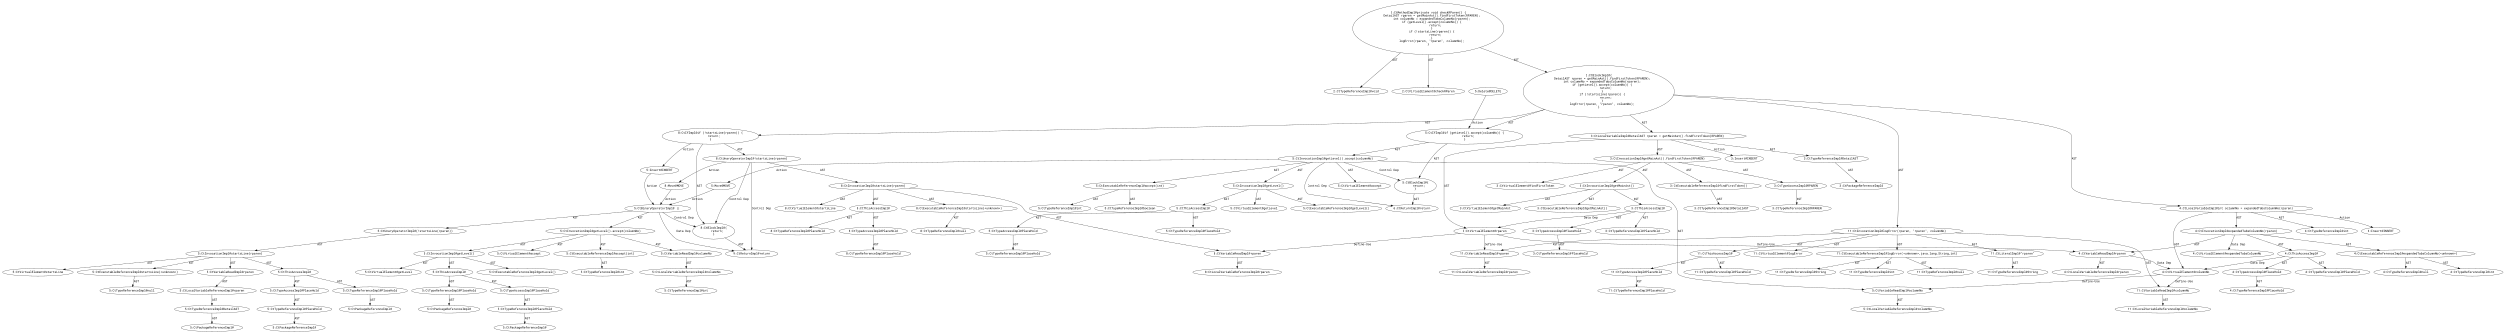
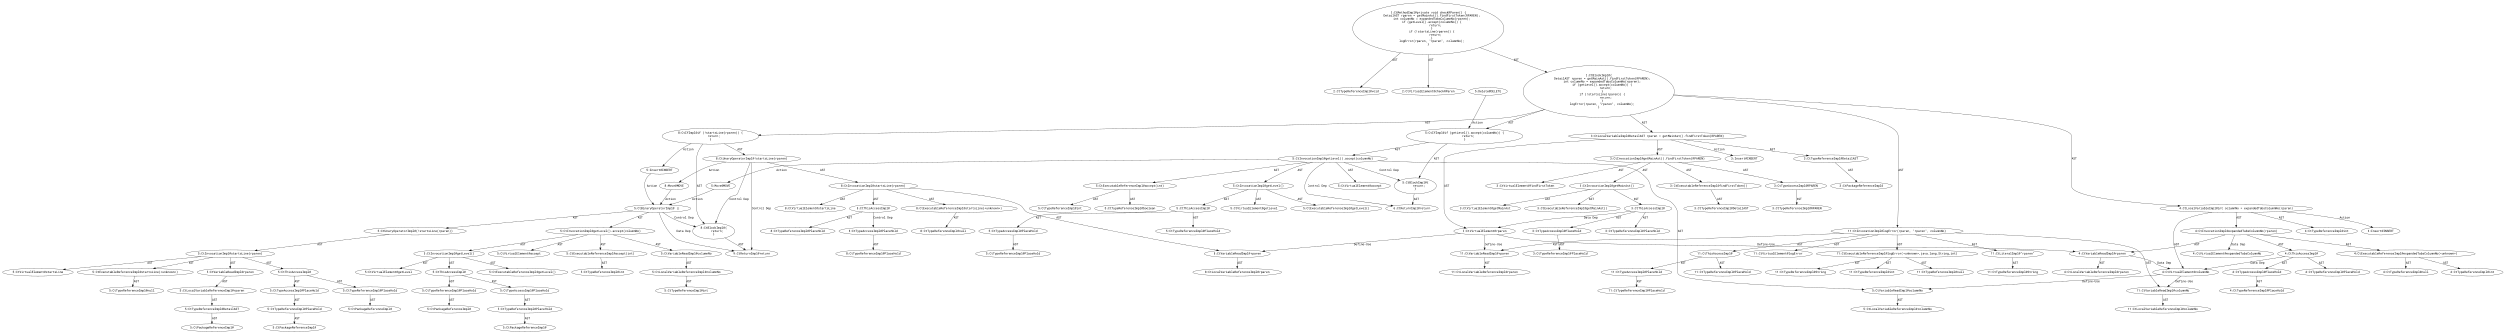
(876, 218) -> (883, 218)
